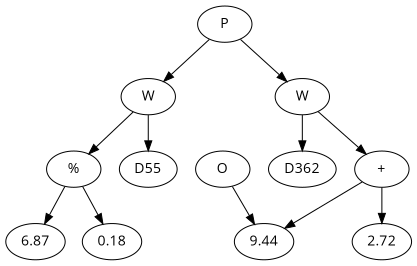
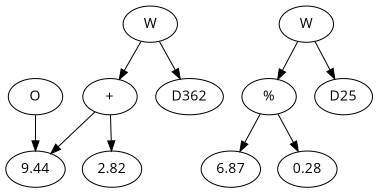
(225, 24) -> none
(148, 169) -> (344, 97)
(112, 242) -> (307, 169)
(382, 242) -> (112, 169)
